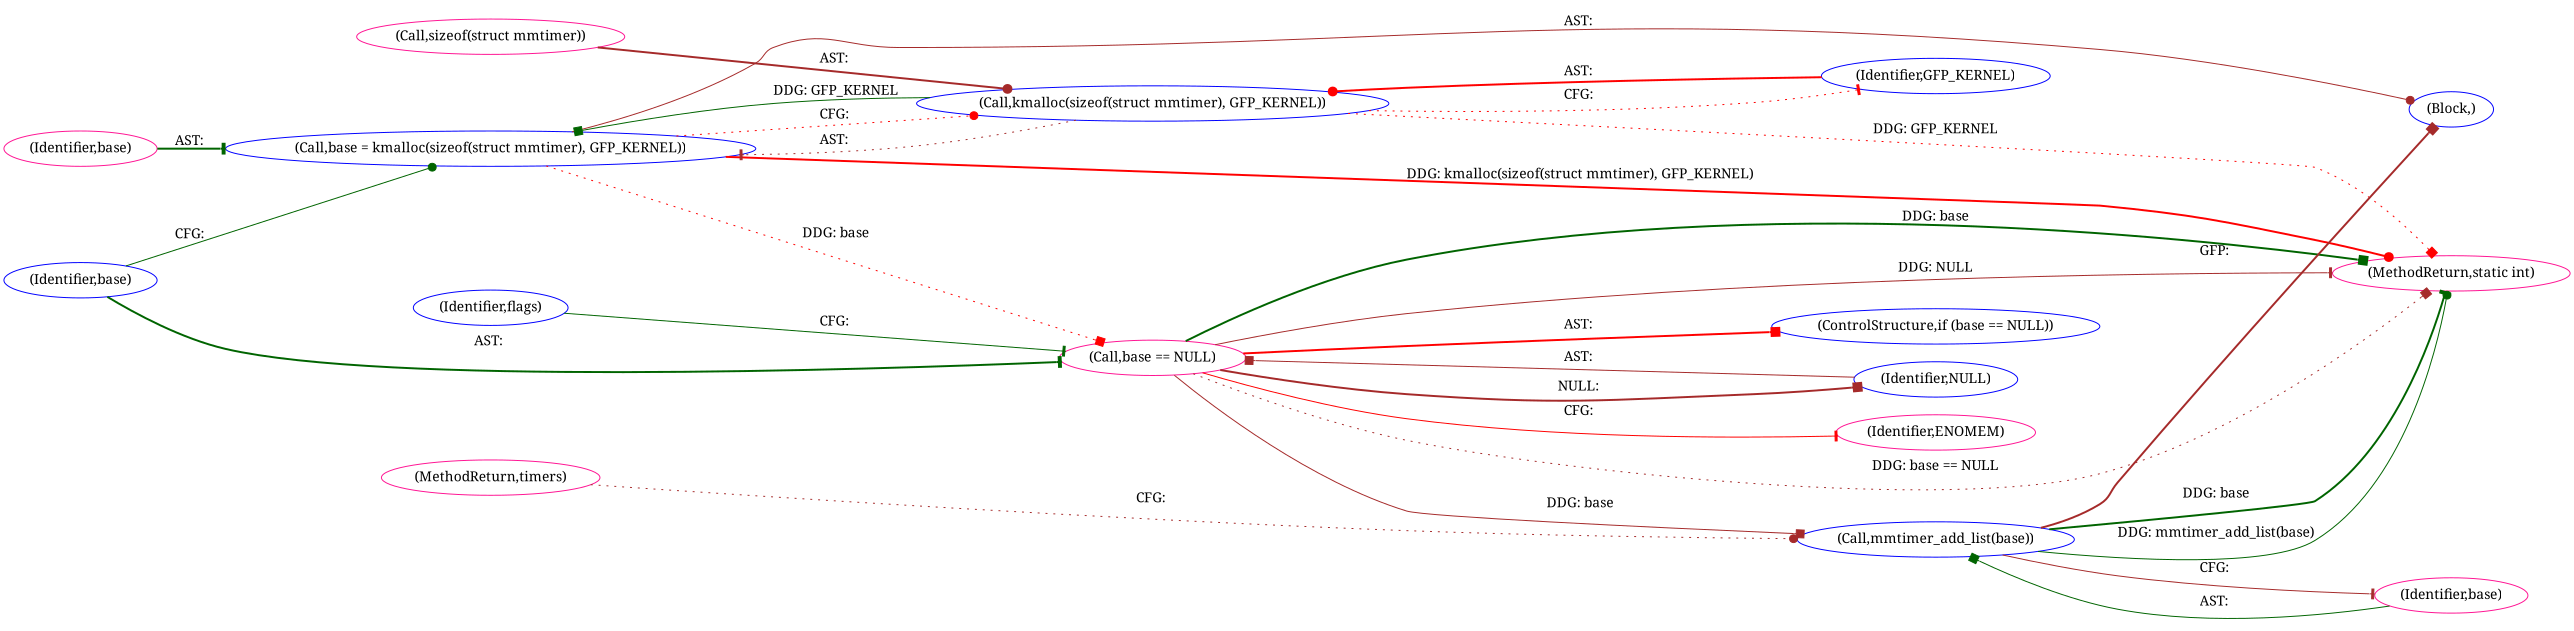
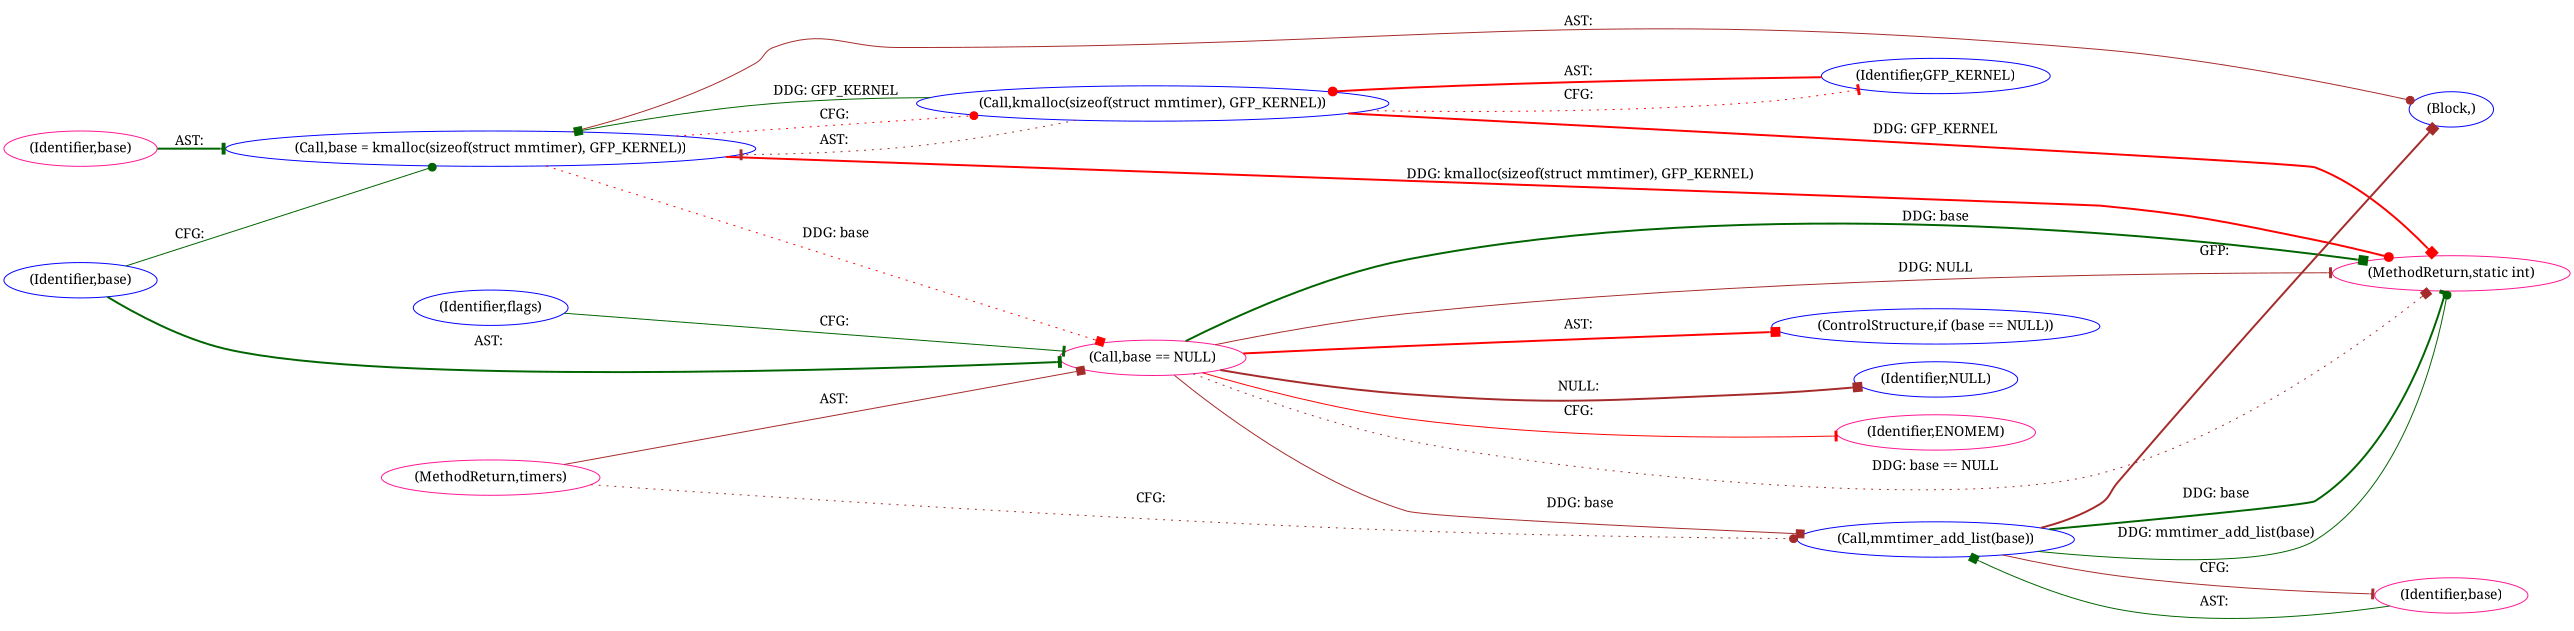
(491, 37) -> none
(1901, 143) -> (1901, 143)
(1555, 369) -> (819, 418)
